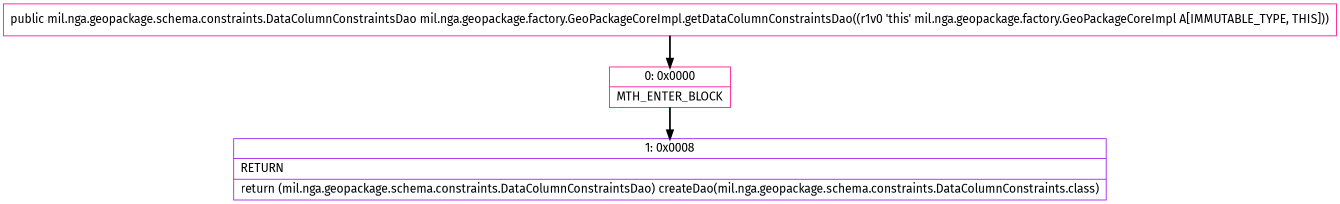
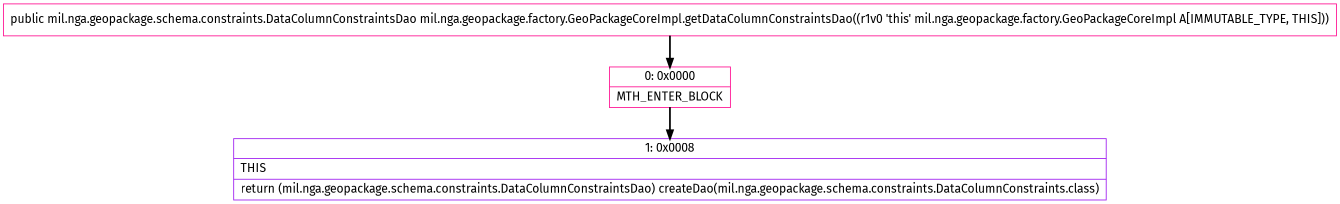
(263, 168) -> (254, 168)
